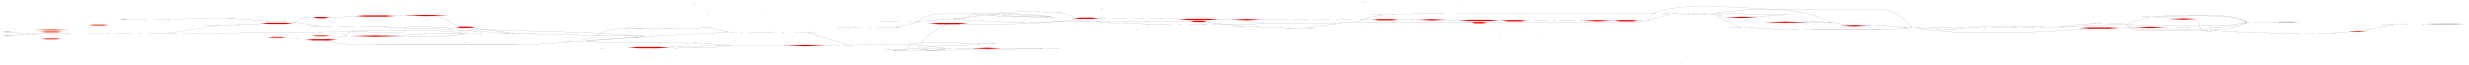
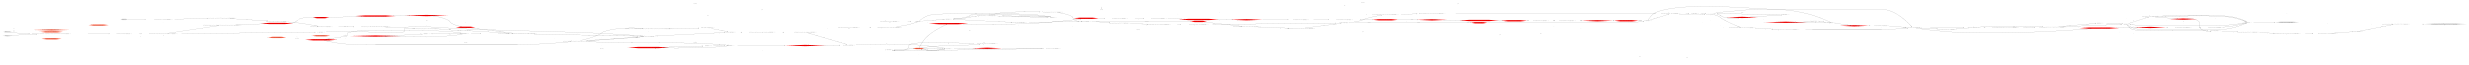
(2358, 31) -> (2358, 31)
(919, 48) -> (919, 48)
